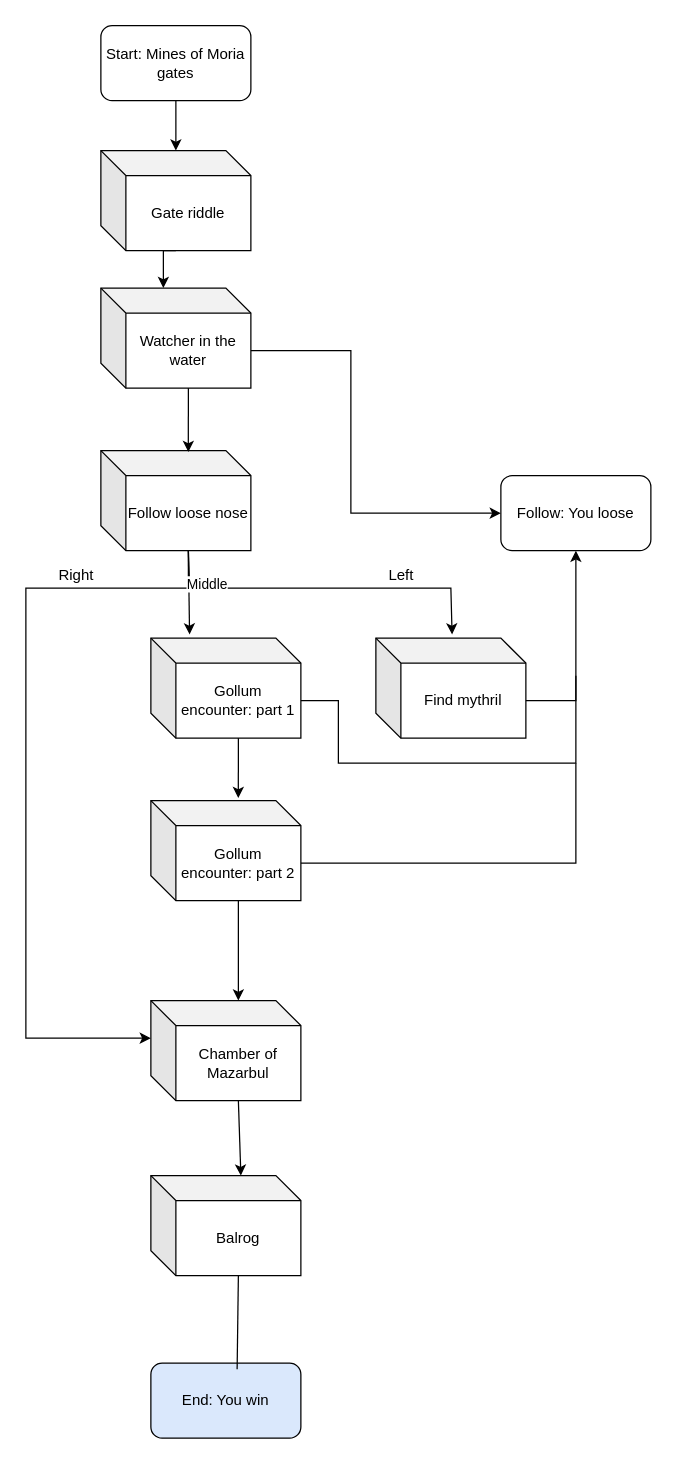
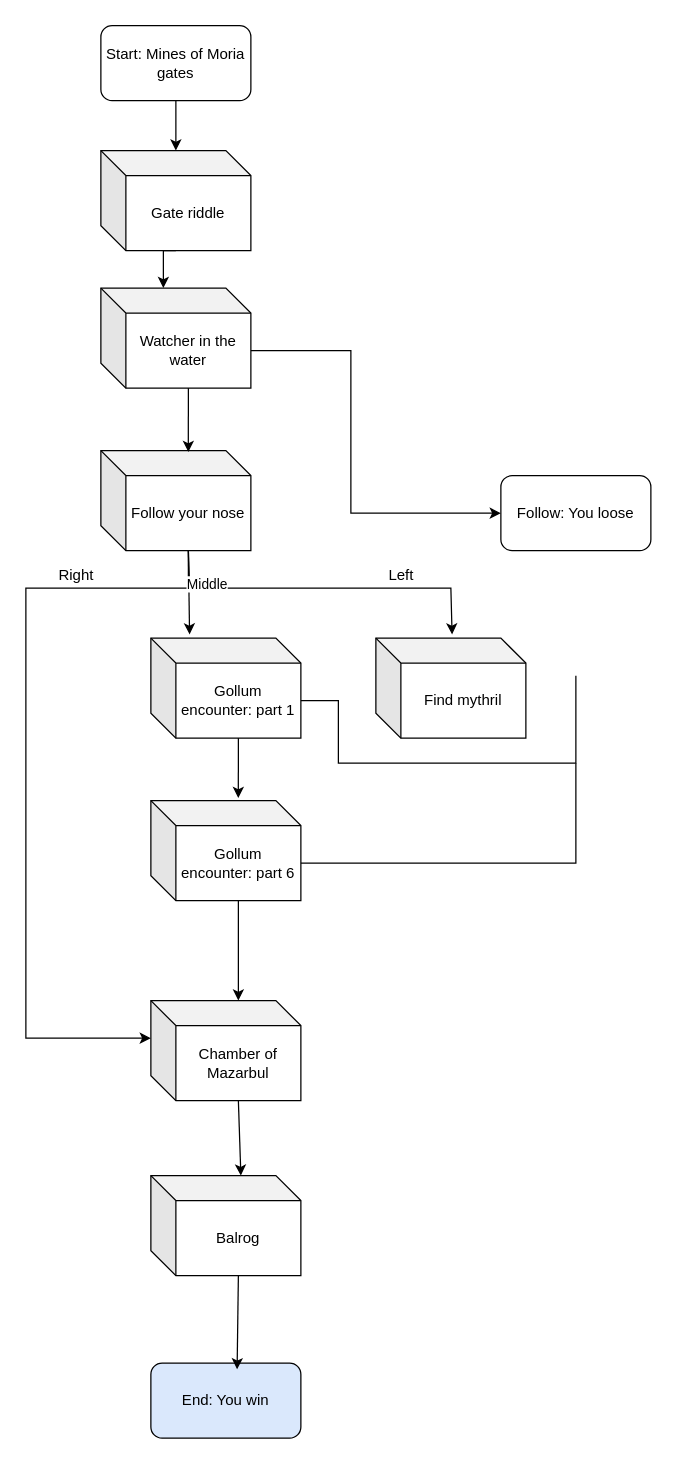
(188, 513) -> (188, 513)
(576, 617) -> none
(238, 863) -> (238, 863)
(237, 1363) -> (237, 1359)
